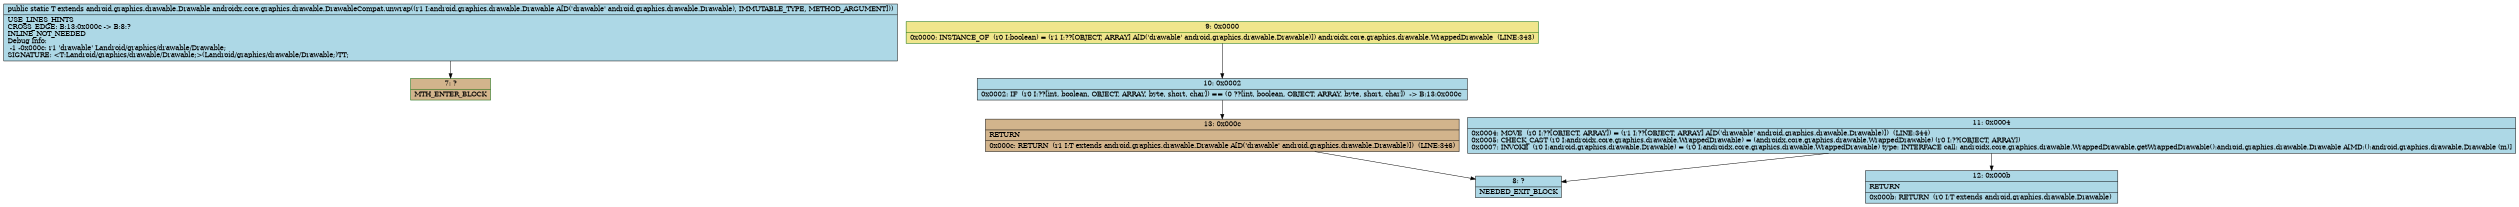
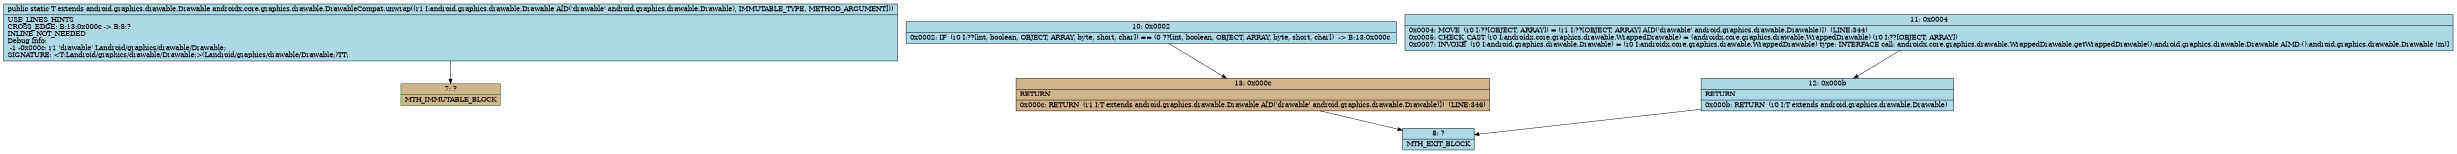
(1222, 32) -> none
(451, 94) -> (451, 100)
(1697, 167) -> (1590, 122)
(1518, 192) -> (1438, 144)
